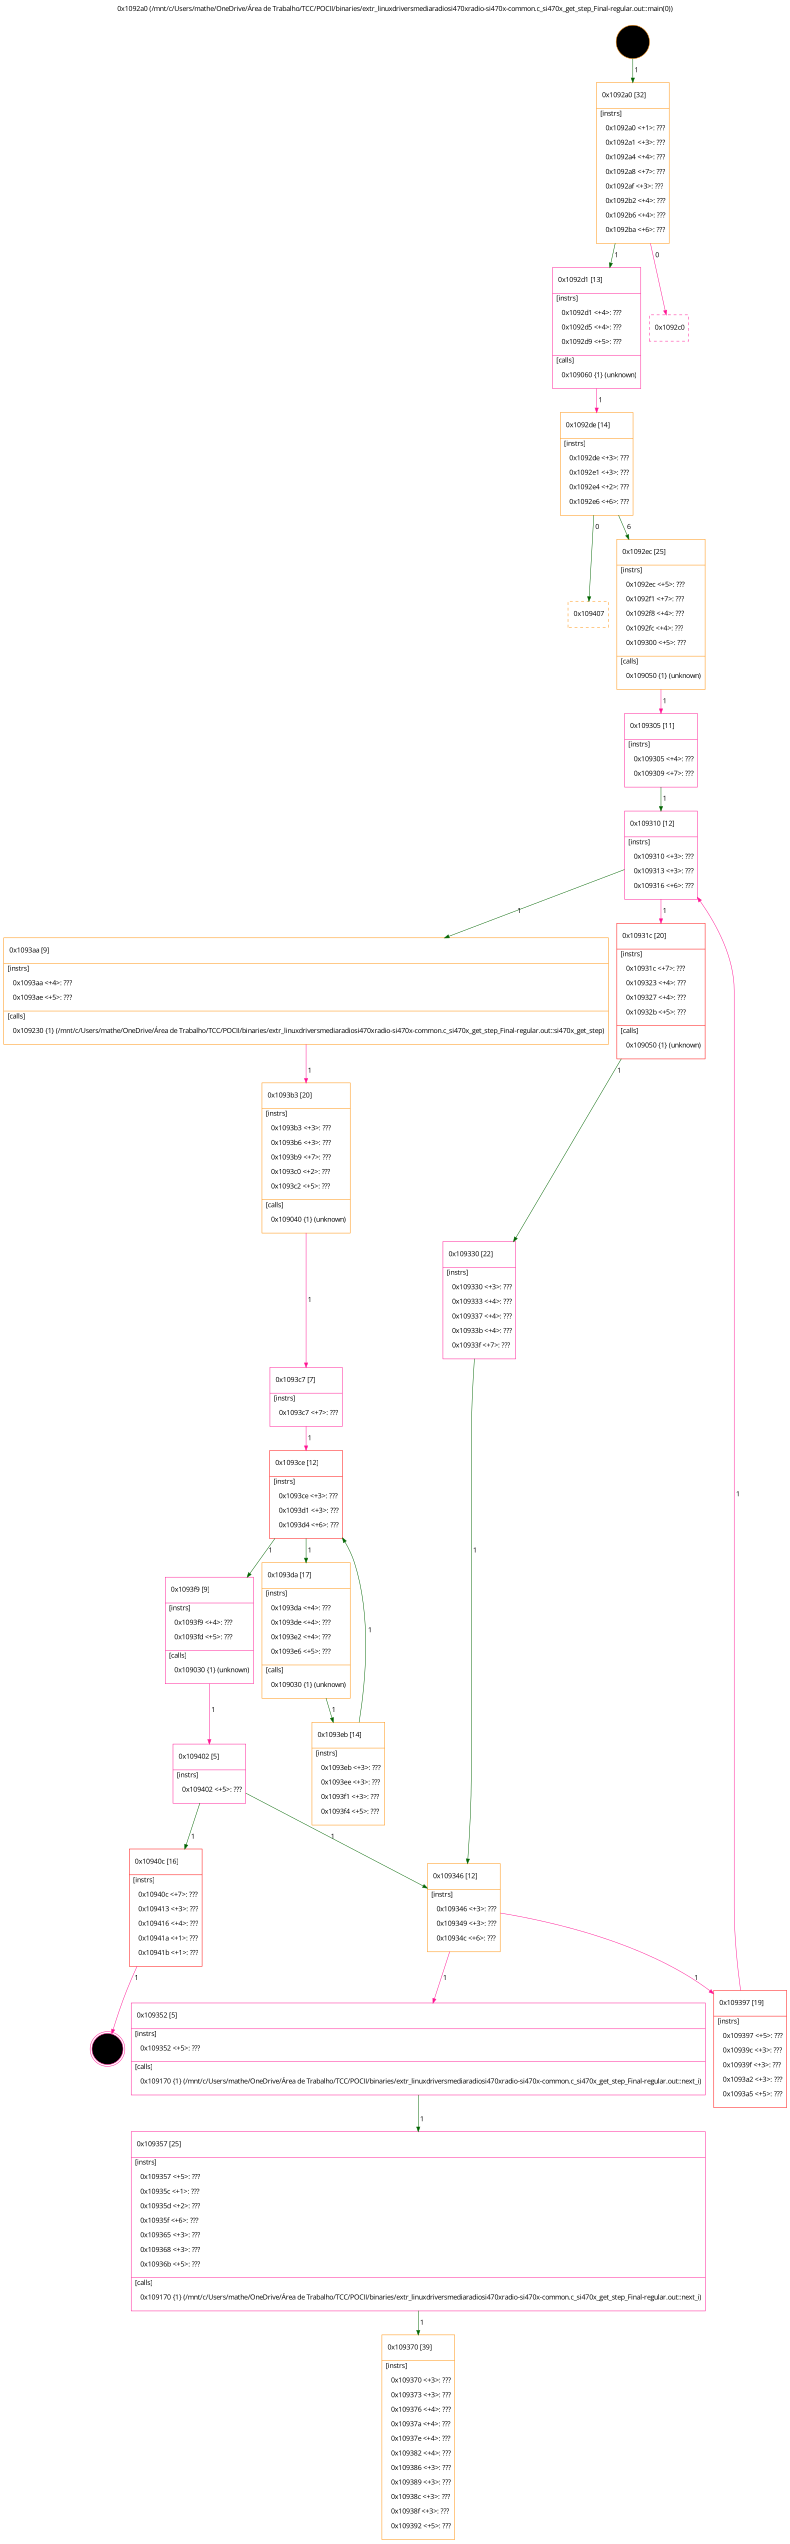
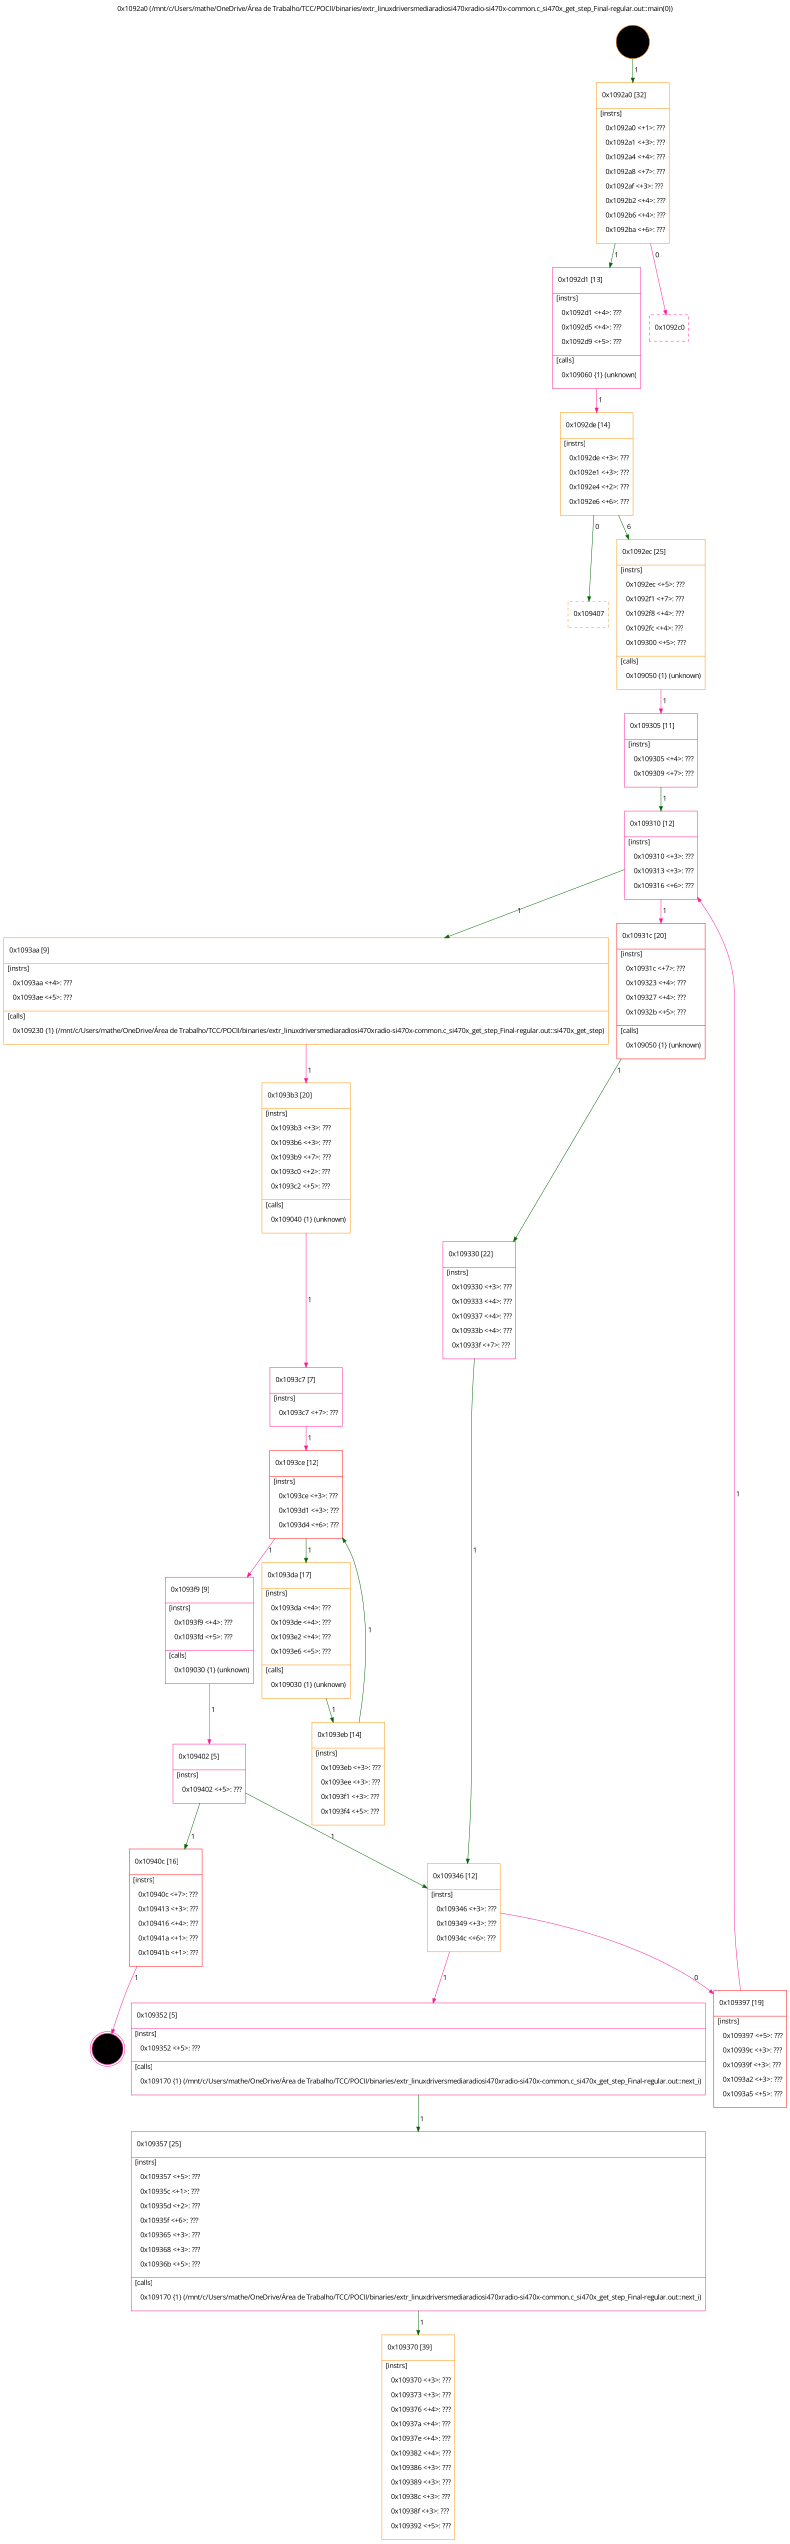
(262, 1556) -> (262, 1556)
(695, 1978) -> (695, 1978)
